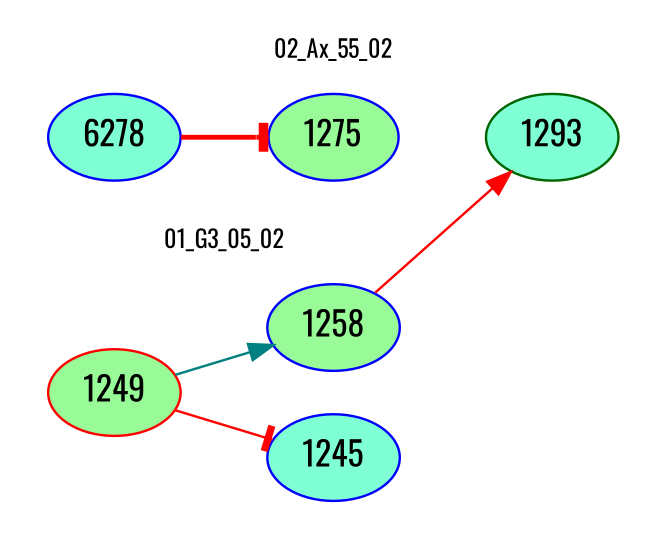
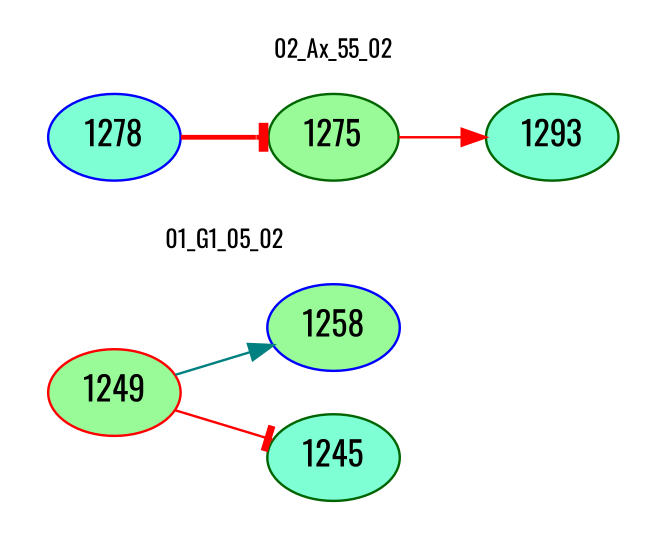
(114, 137) -> (114, 137)
(334, 137) -> (334, 137)
(434, 240) -> (430, 137)
(224, 242) -> (224, 242)
(334, 458) -> (334, 458)
